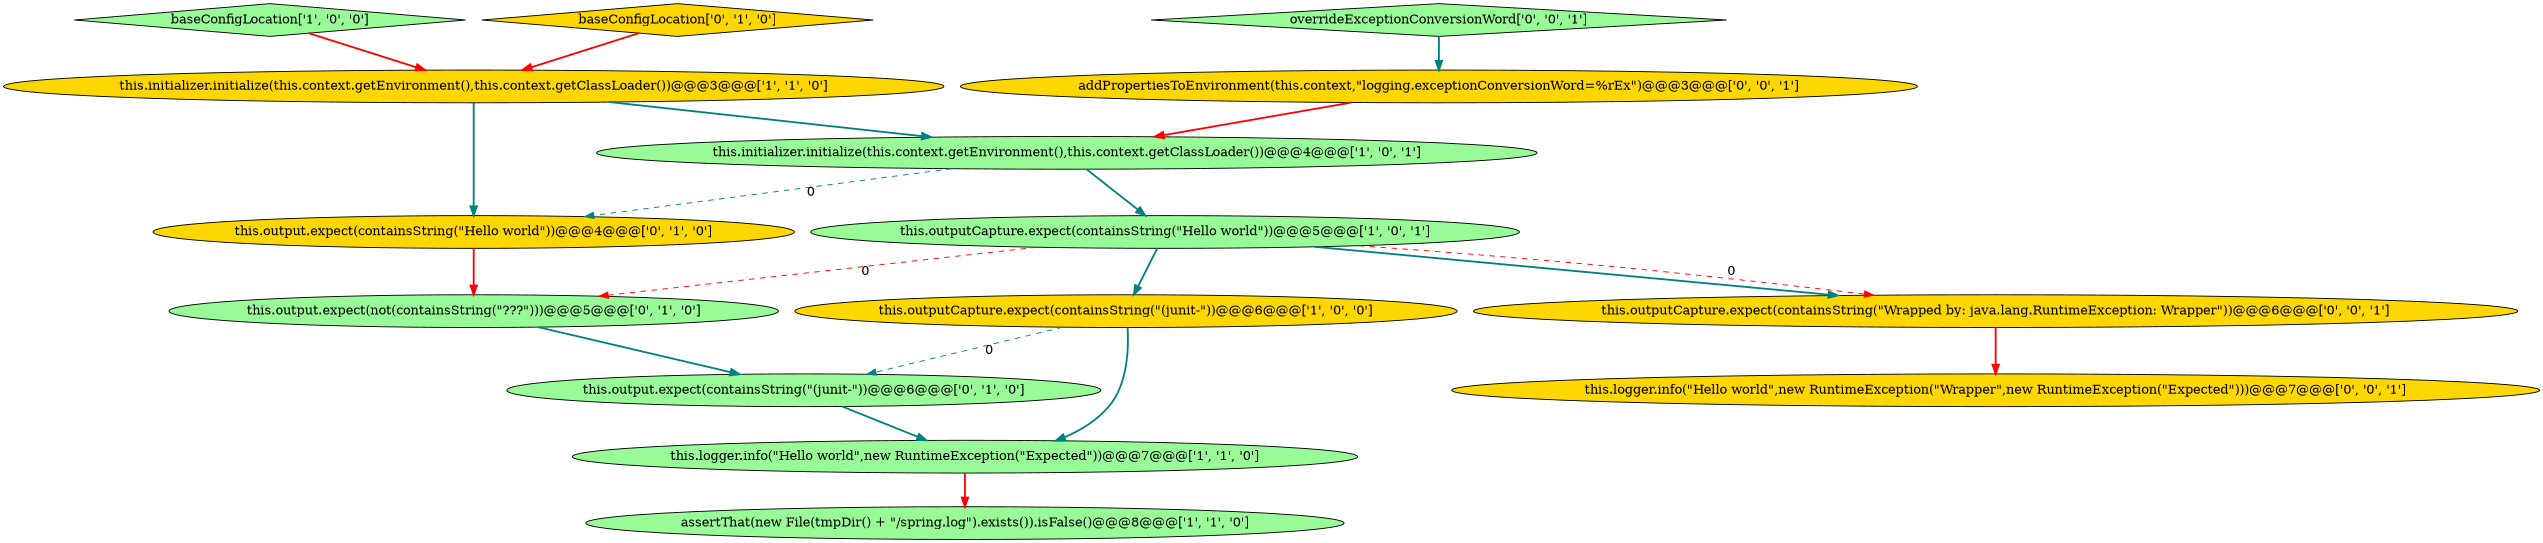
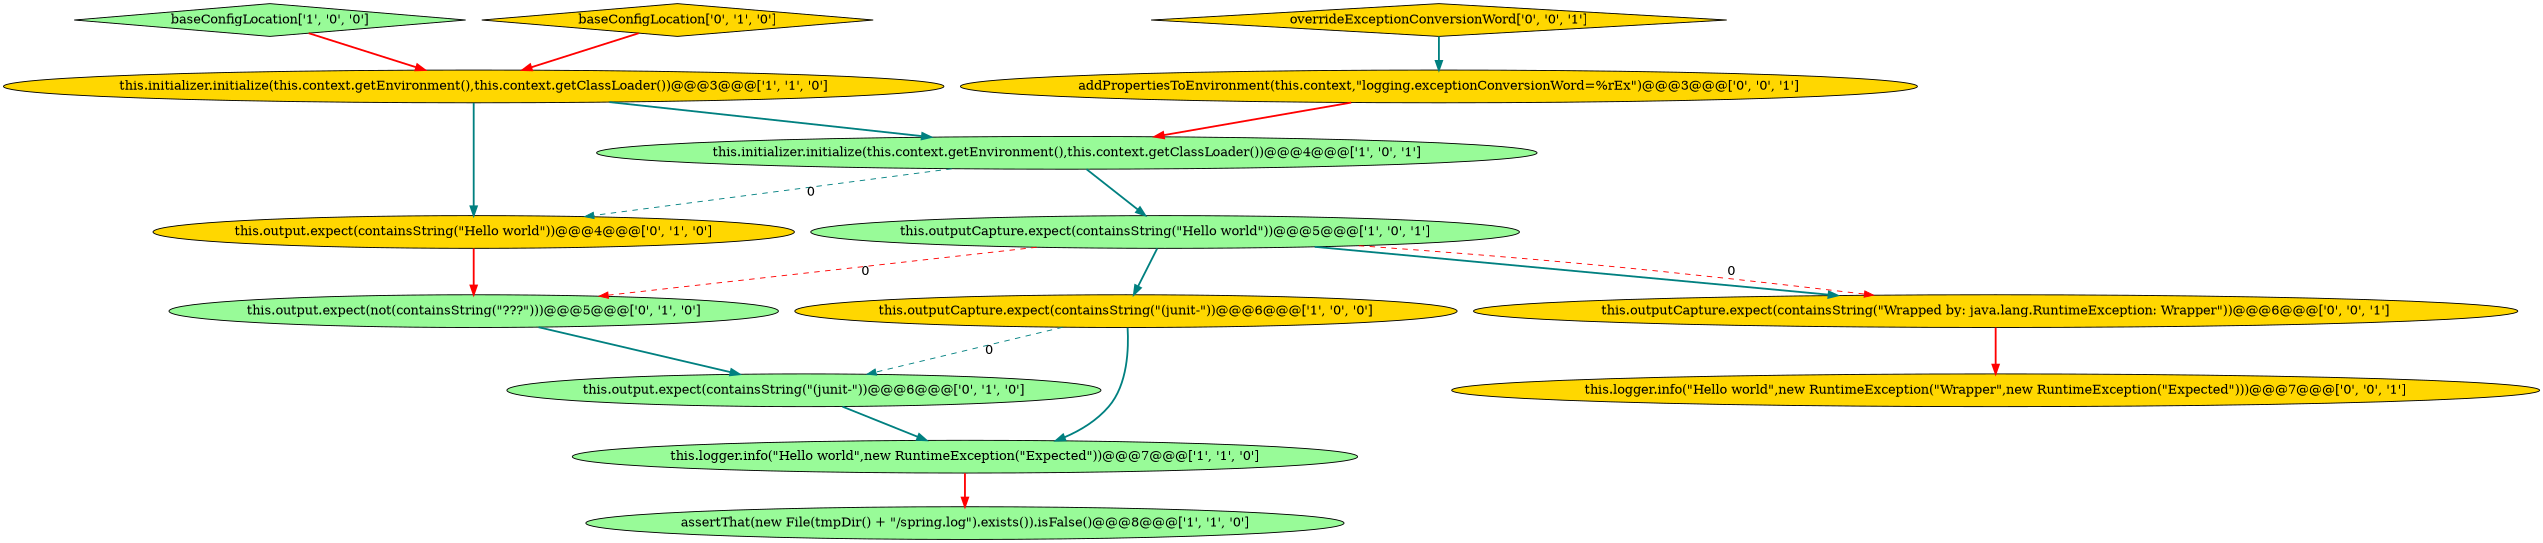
(1439, 20) -> (1439, 20)
